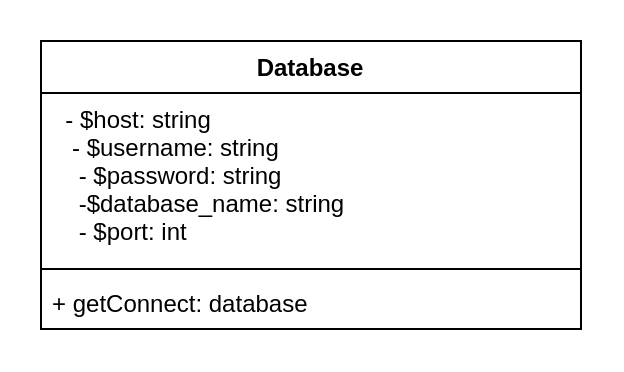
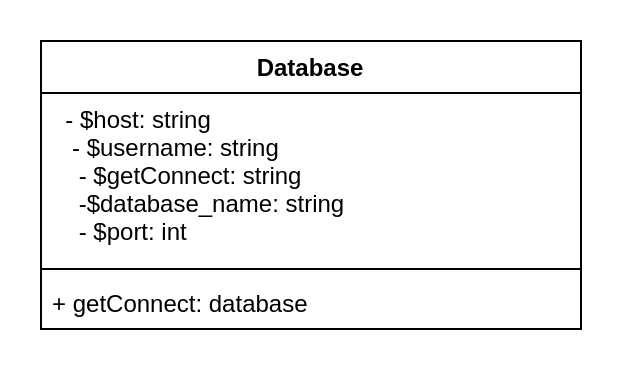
(140, 120) -> (140, 120)
